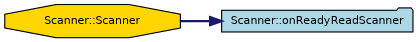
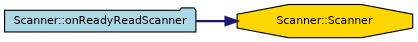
(195, 21) -> (211, 21)
